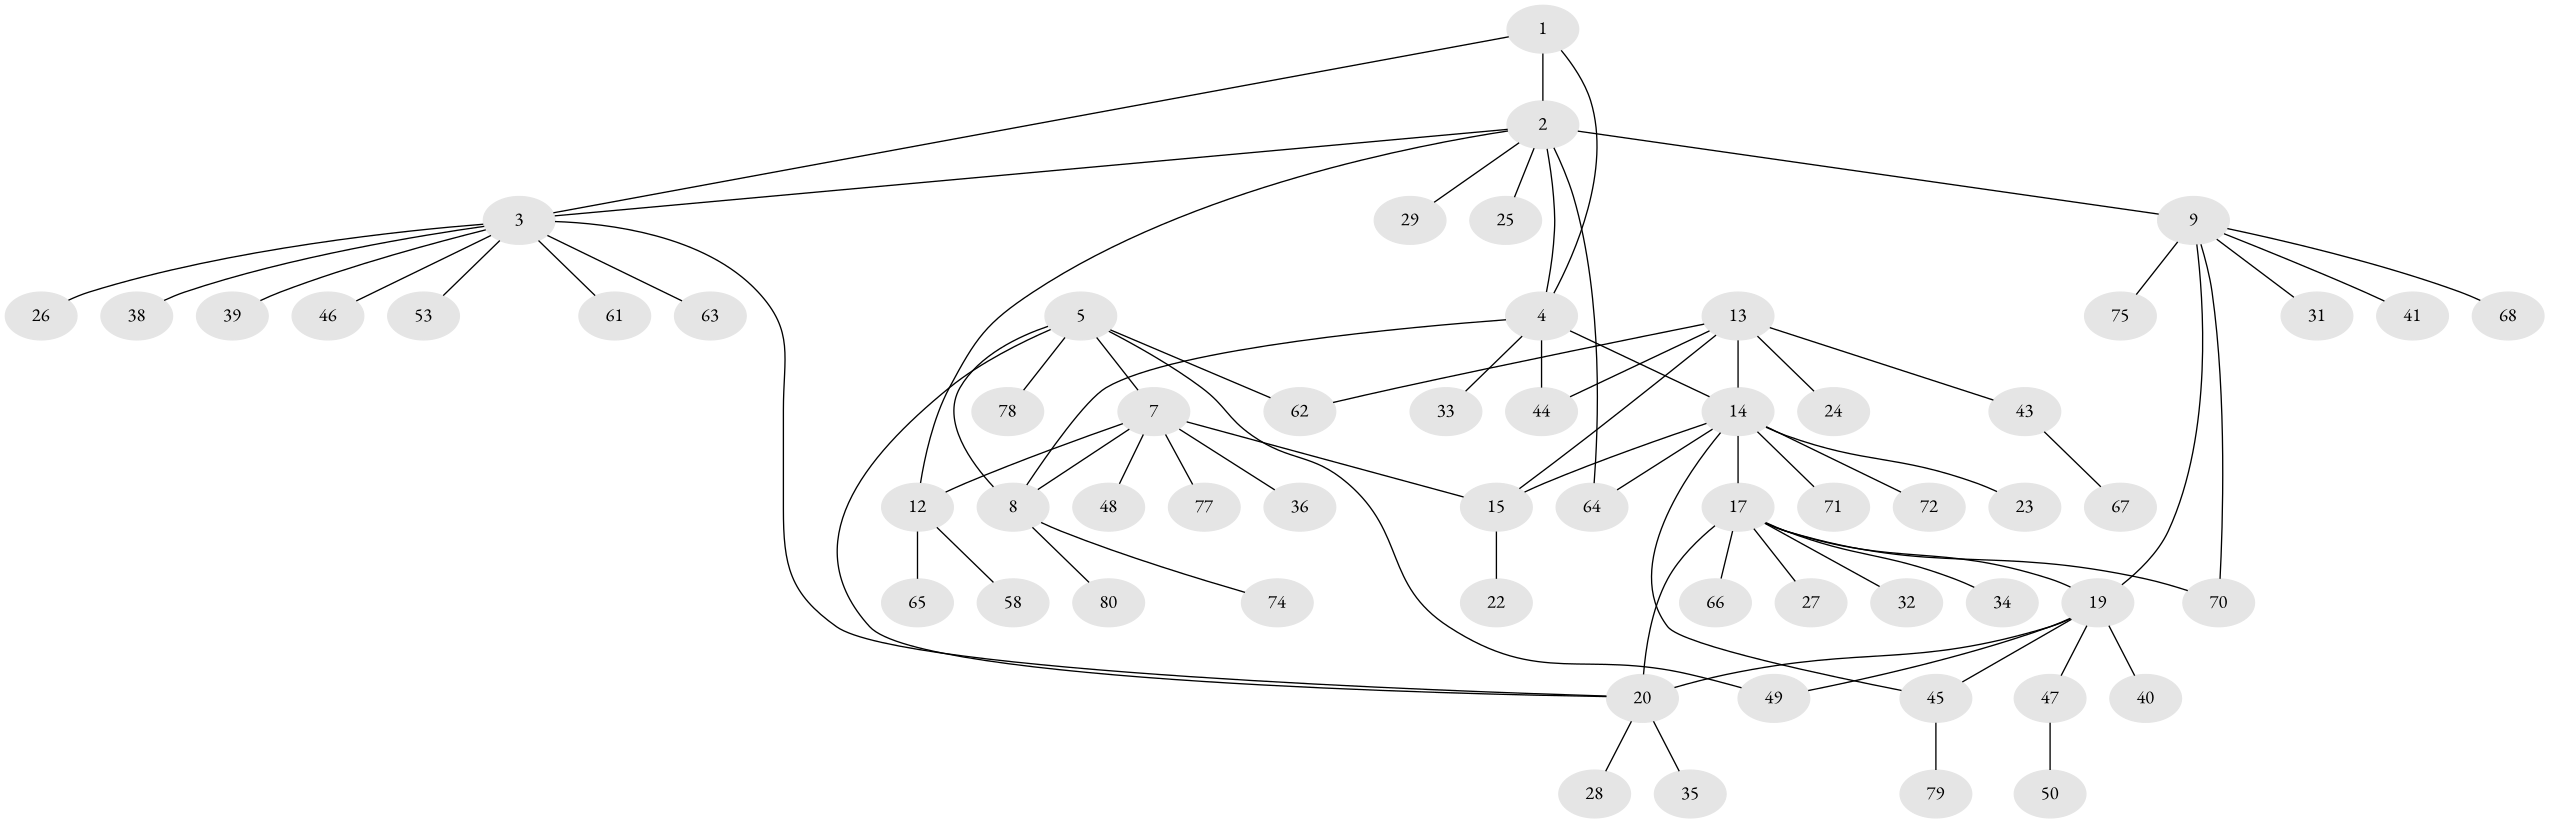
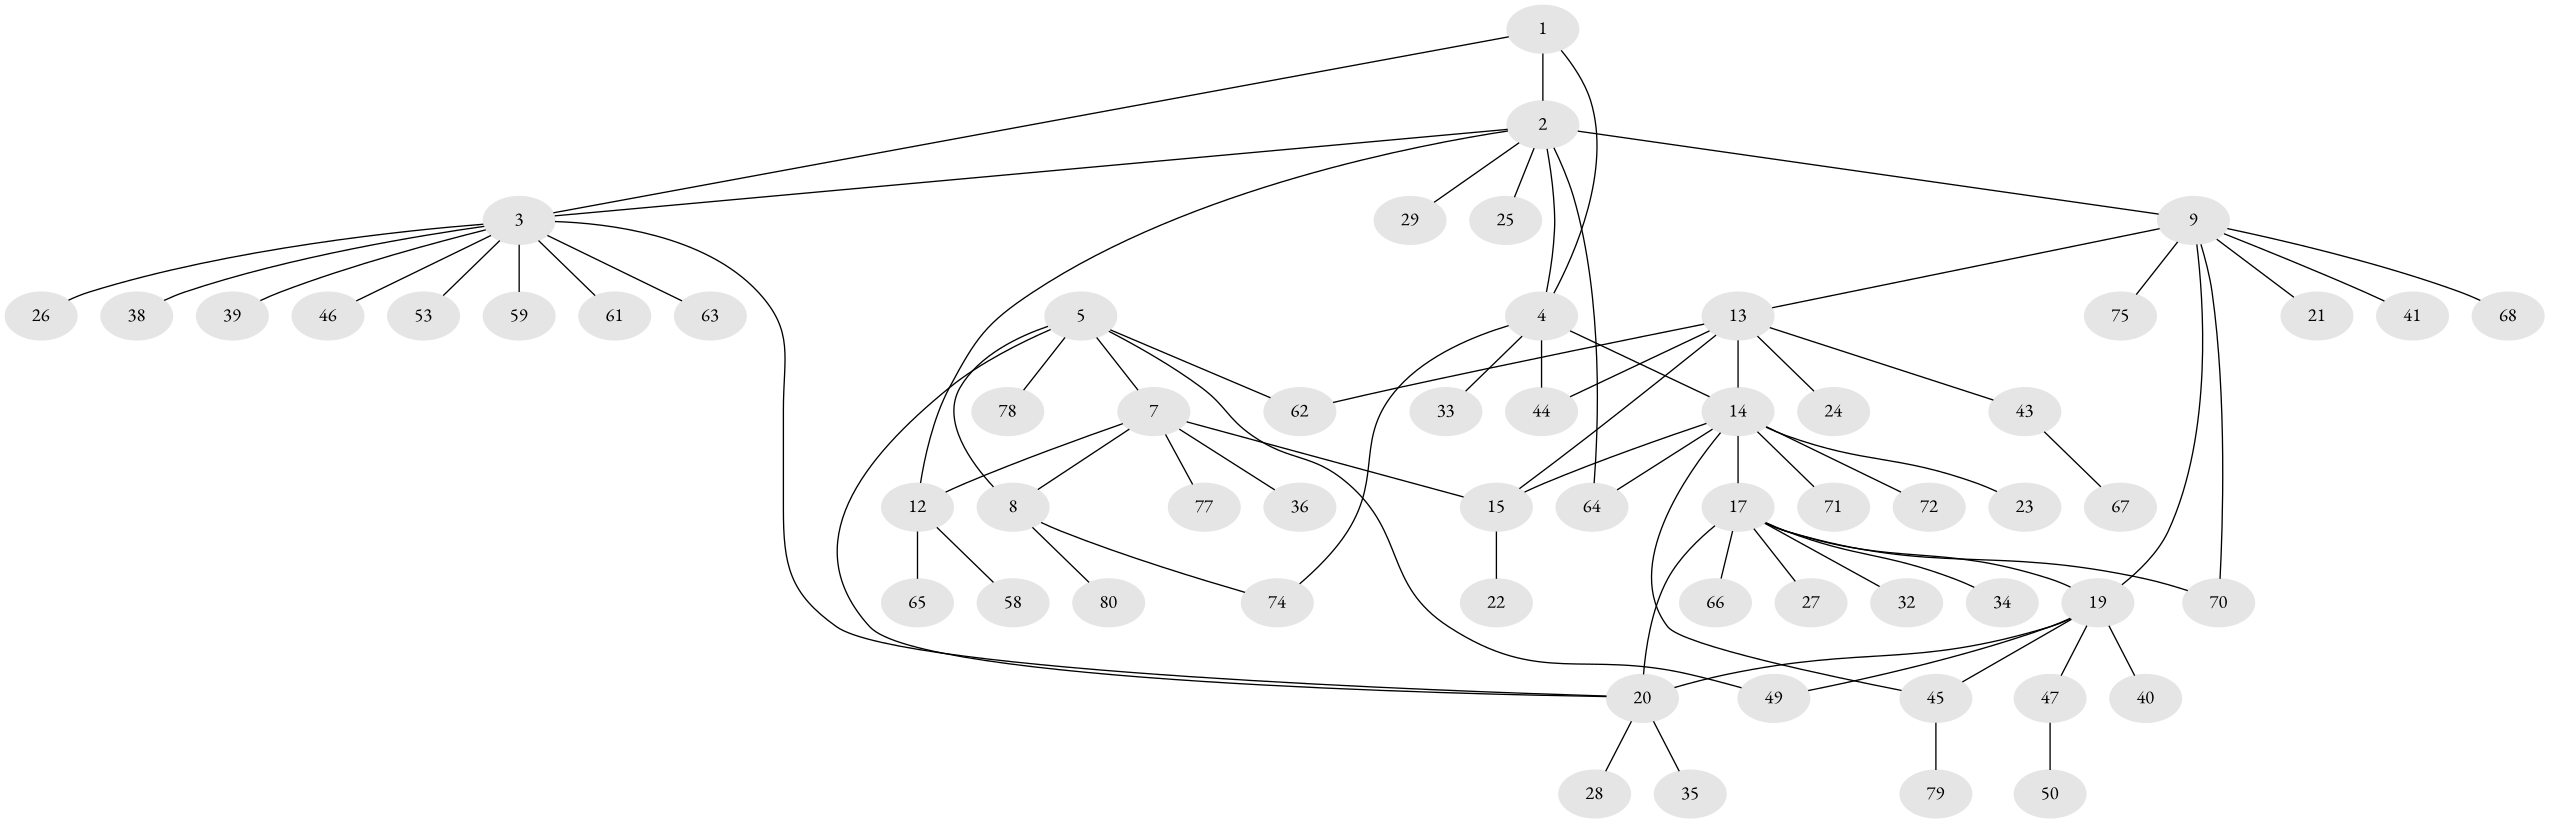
none -> (1966, 268)
none -> (519, 316)
(2317, 316) -> (2317, 316)
(1241, 350) -> (1375, 430)
(1109, 507) -> none
